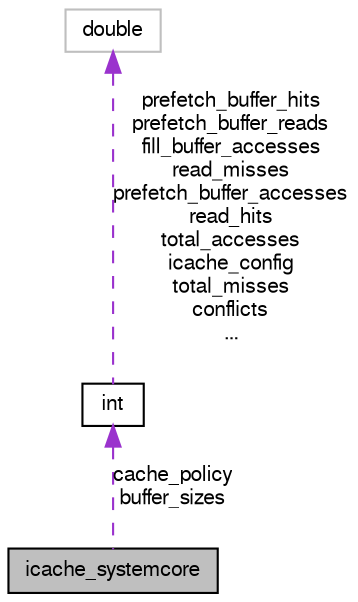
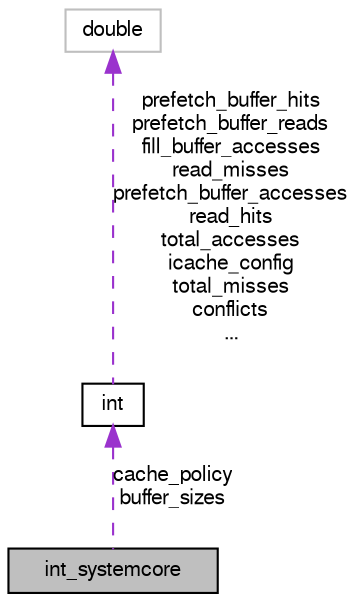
(113, 571) -> (113, 571)
